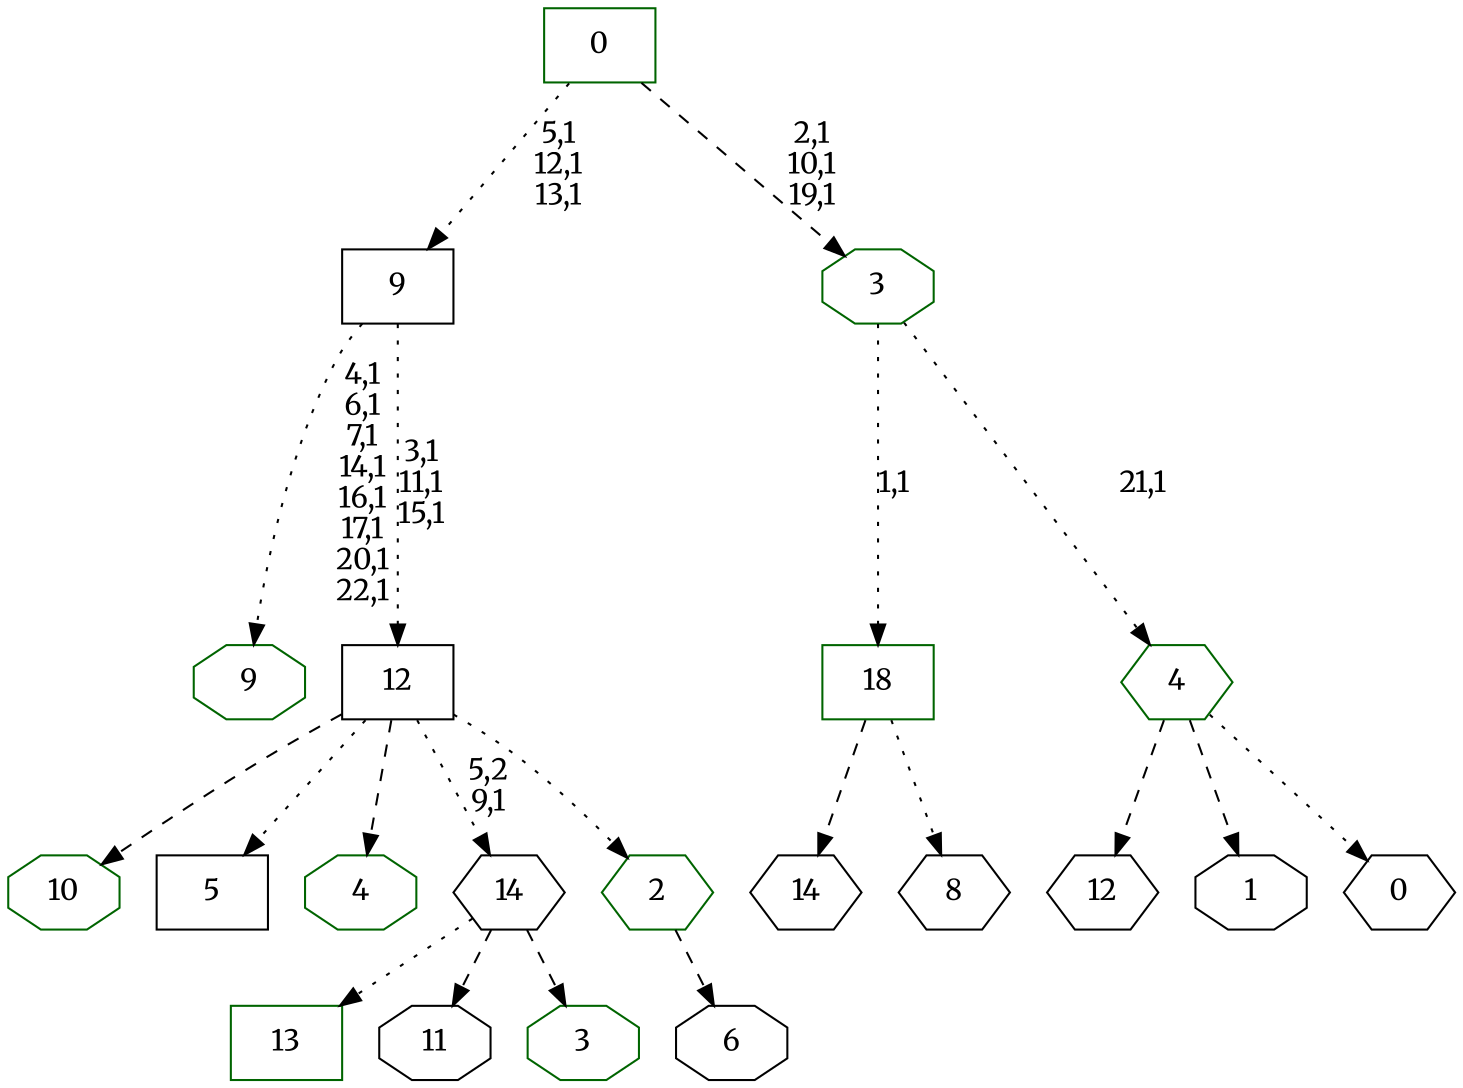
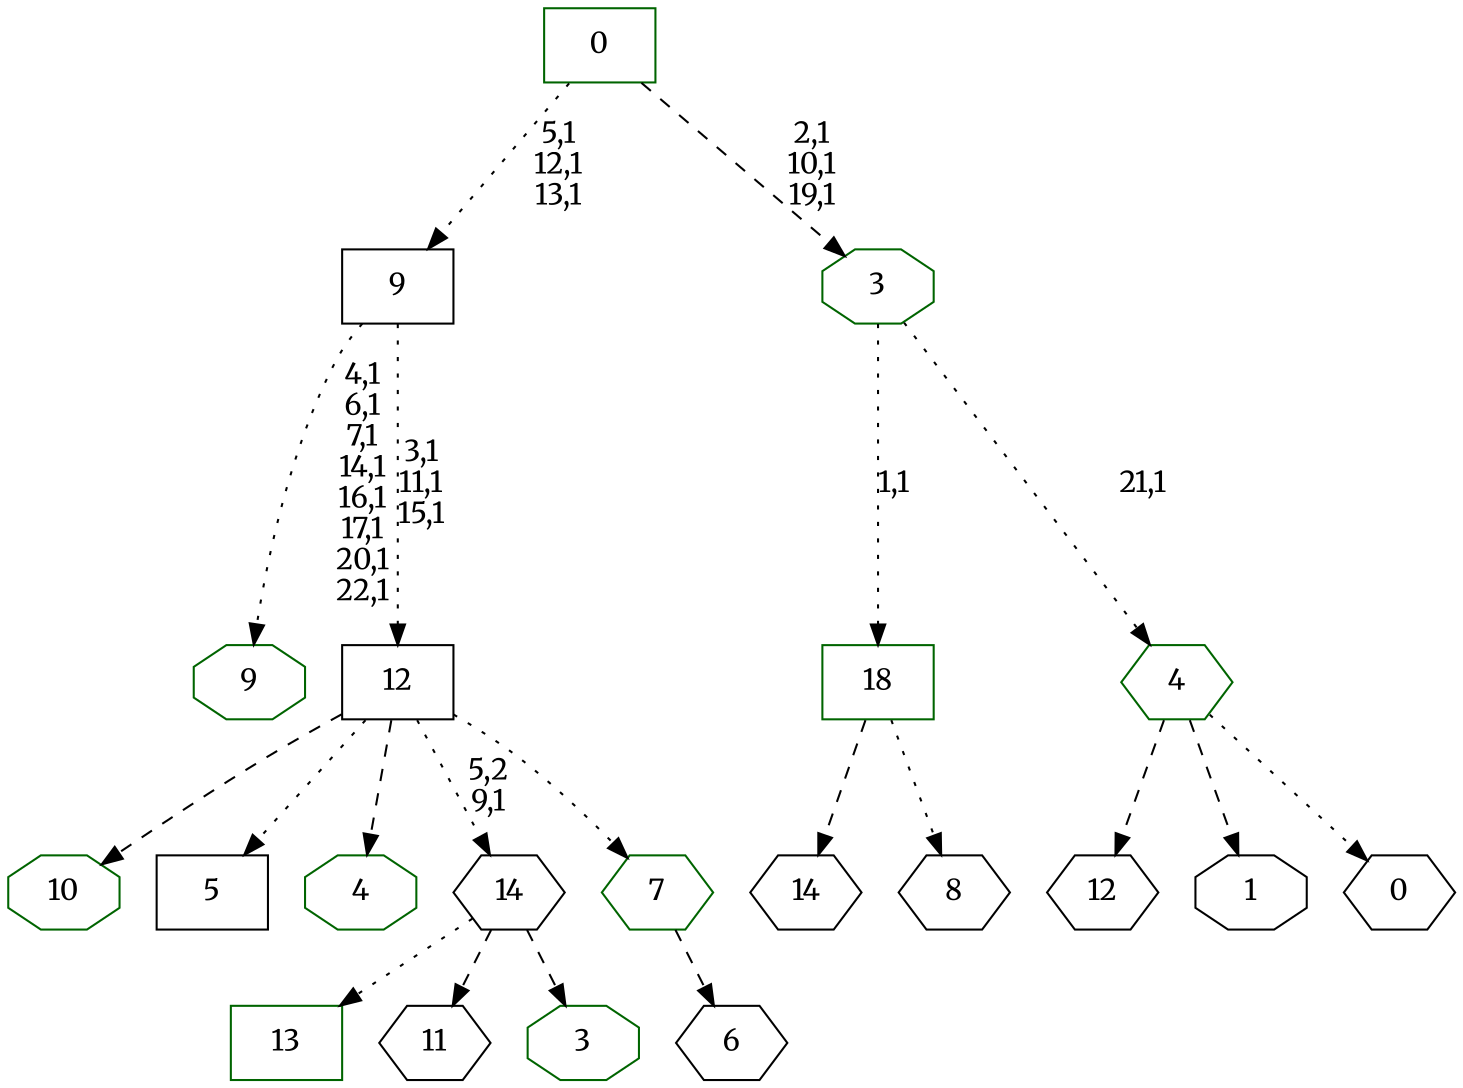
(657, 892) -> (657, 892)
(435, 1043) -> (435, 1043)
(732, 1043) -> (732, 1043)
